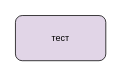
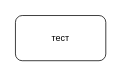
(60, 38) -> (60, 38)
